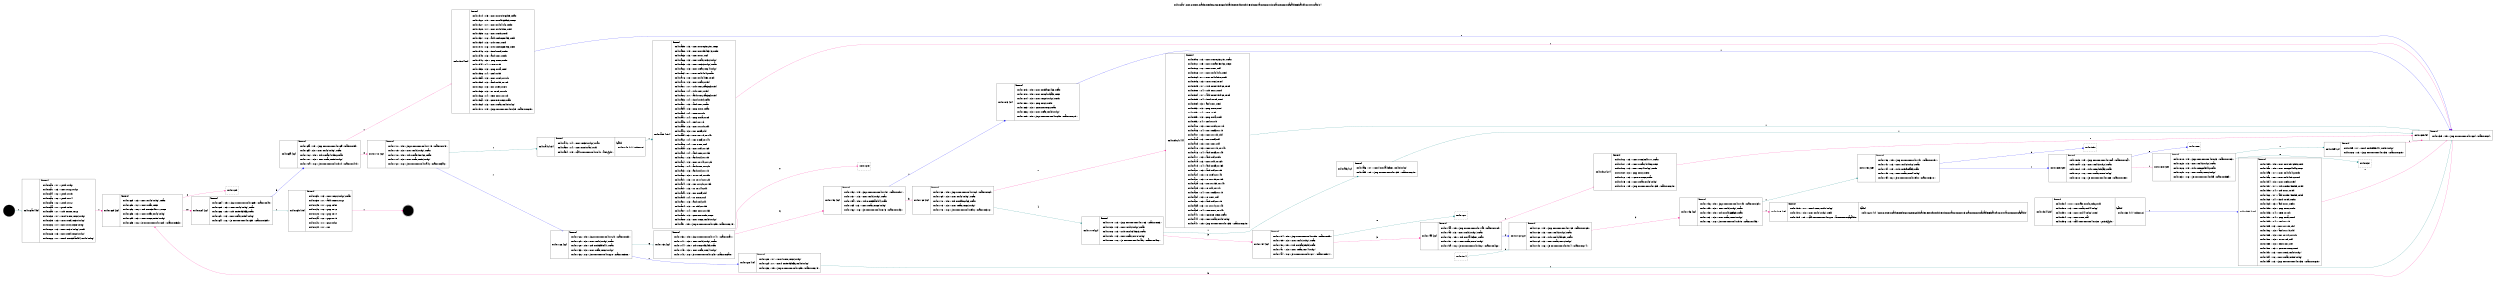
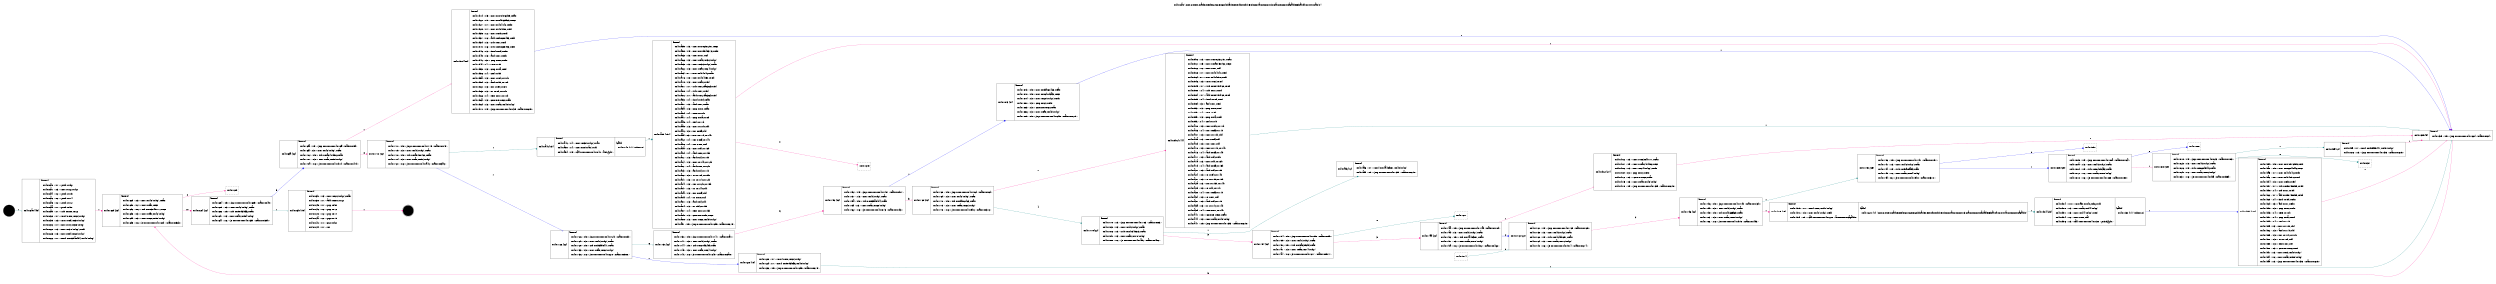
(1899, 132) -> none
(782, 180) -> (796, 153)
none -> (2030, 212)
